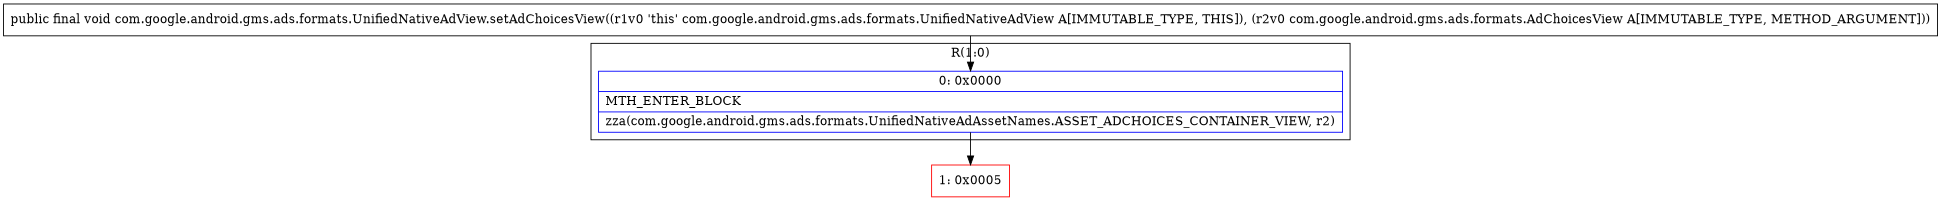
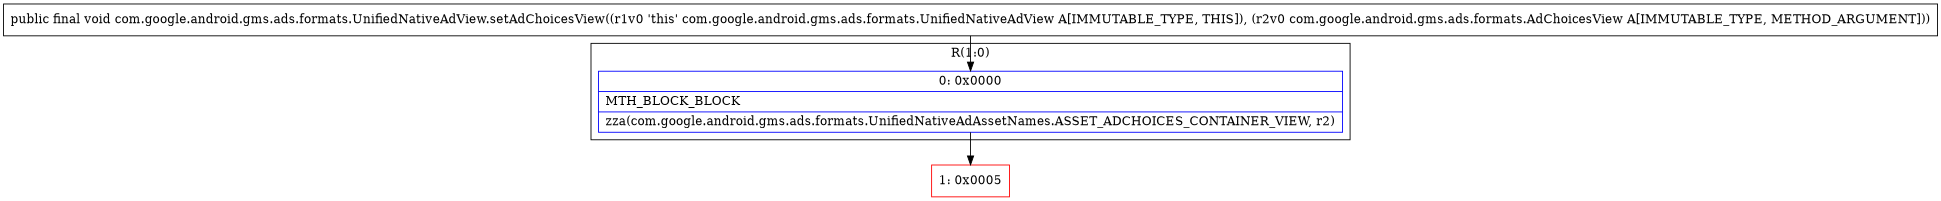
(674, 101) -> (673, 101)
